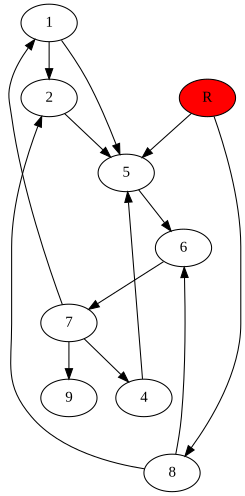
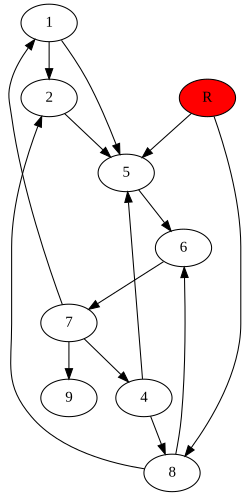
none -> (156, 430)
